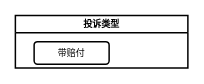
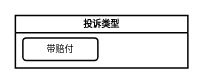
(72, 53) -> (60, 49)
